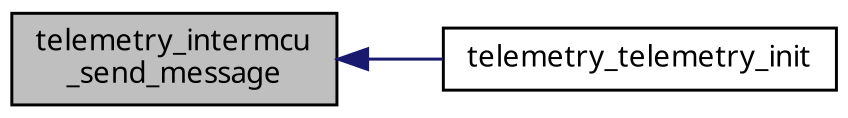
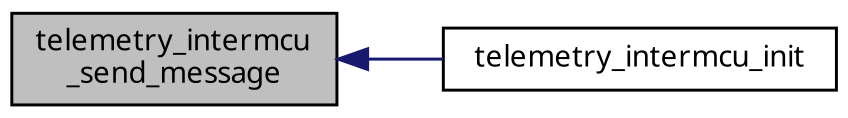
(640, 59) -> (640, 59)
